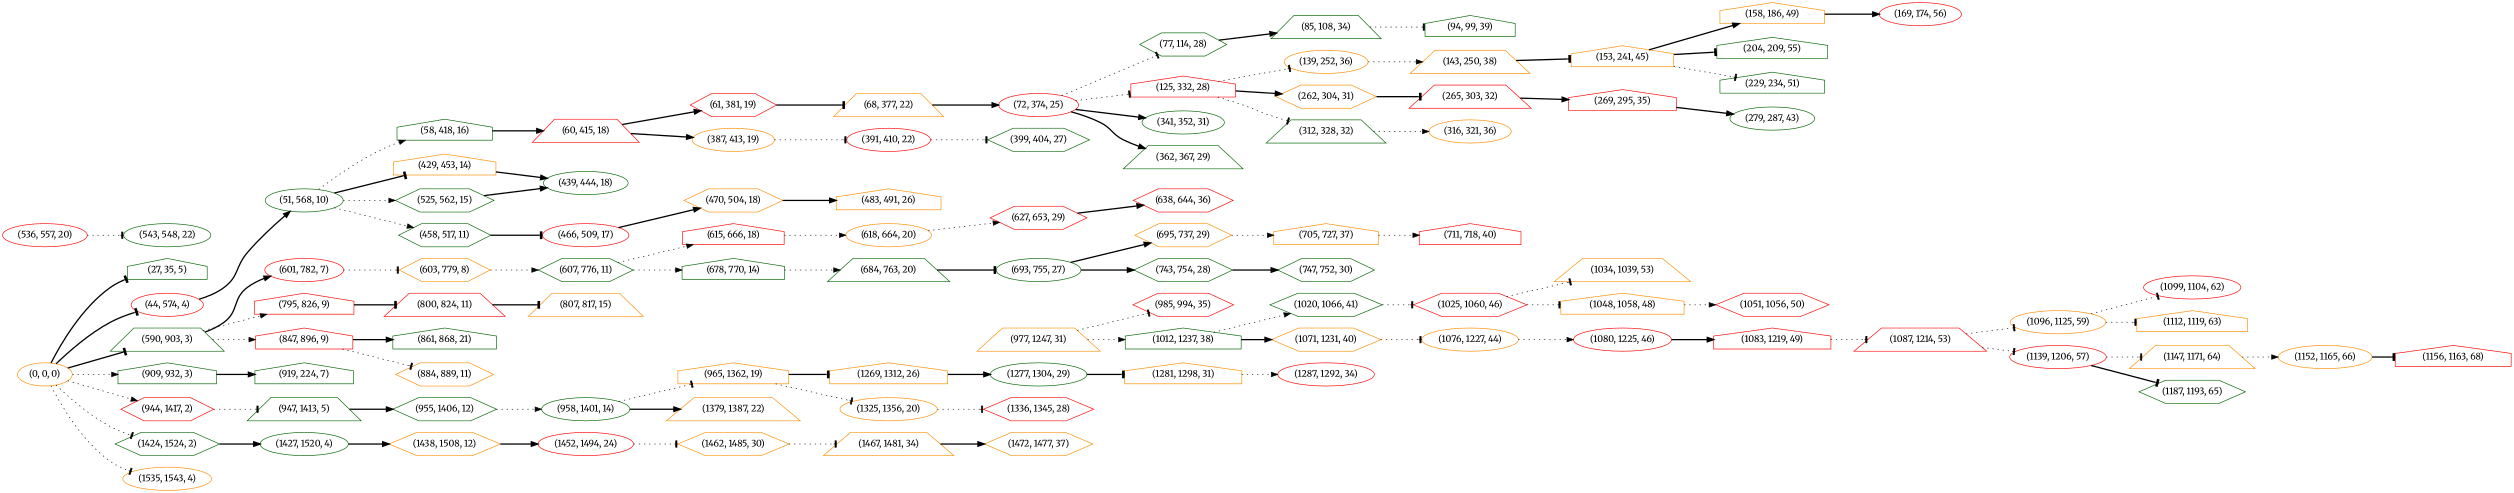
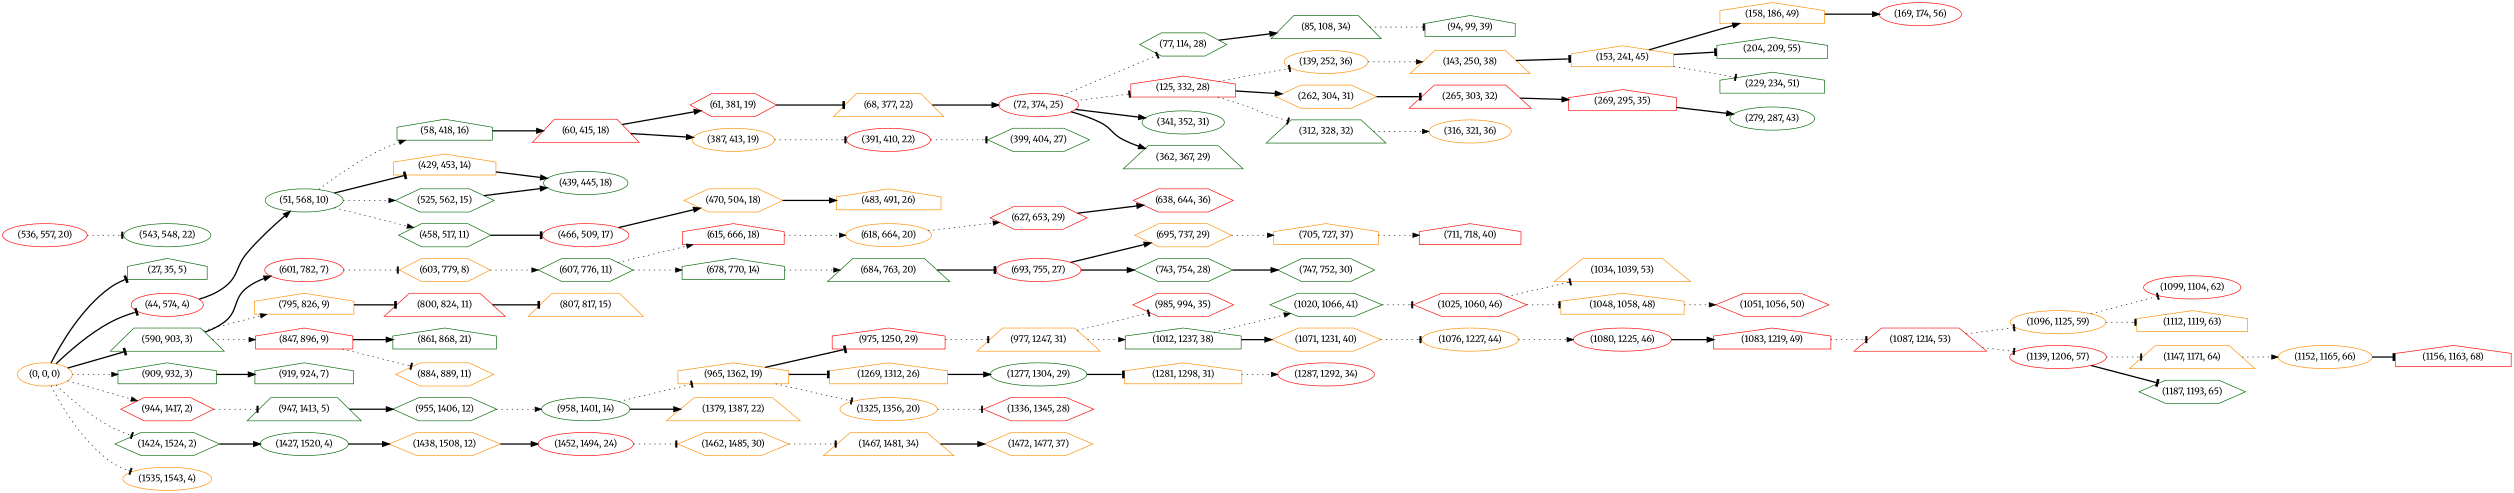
(586, 183) -> (586, 183)
(1039, 270) -> (1039, 270)
(304, 305) -> (304, 305)
none -> (889, 340)
(304, 374) -> (304, 374)
